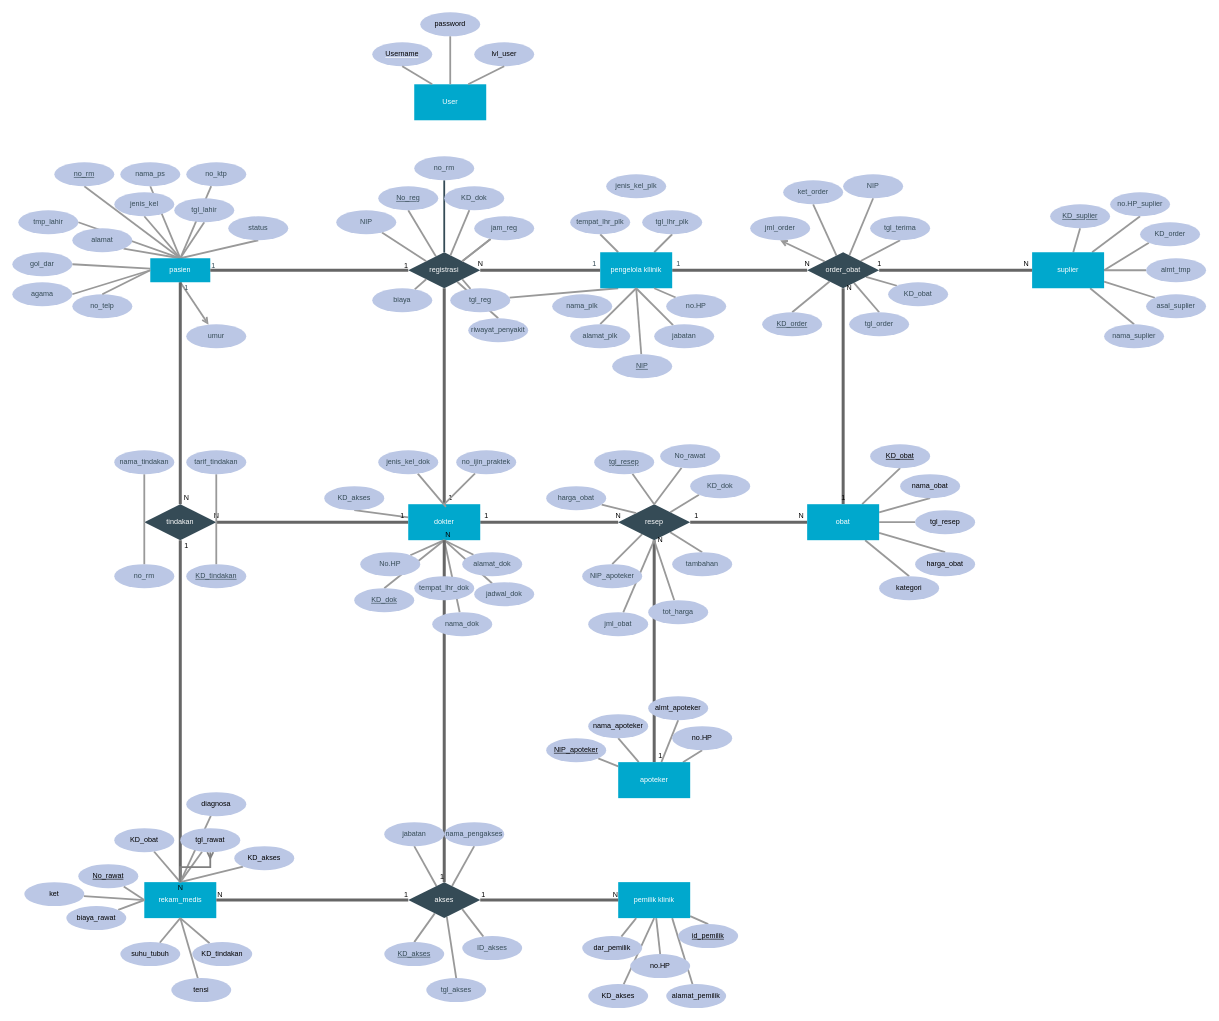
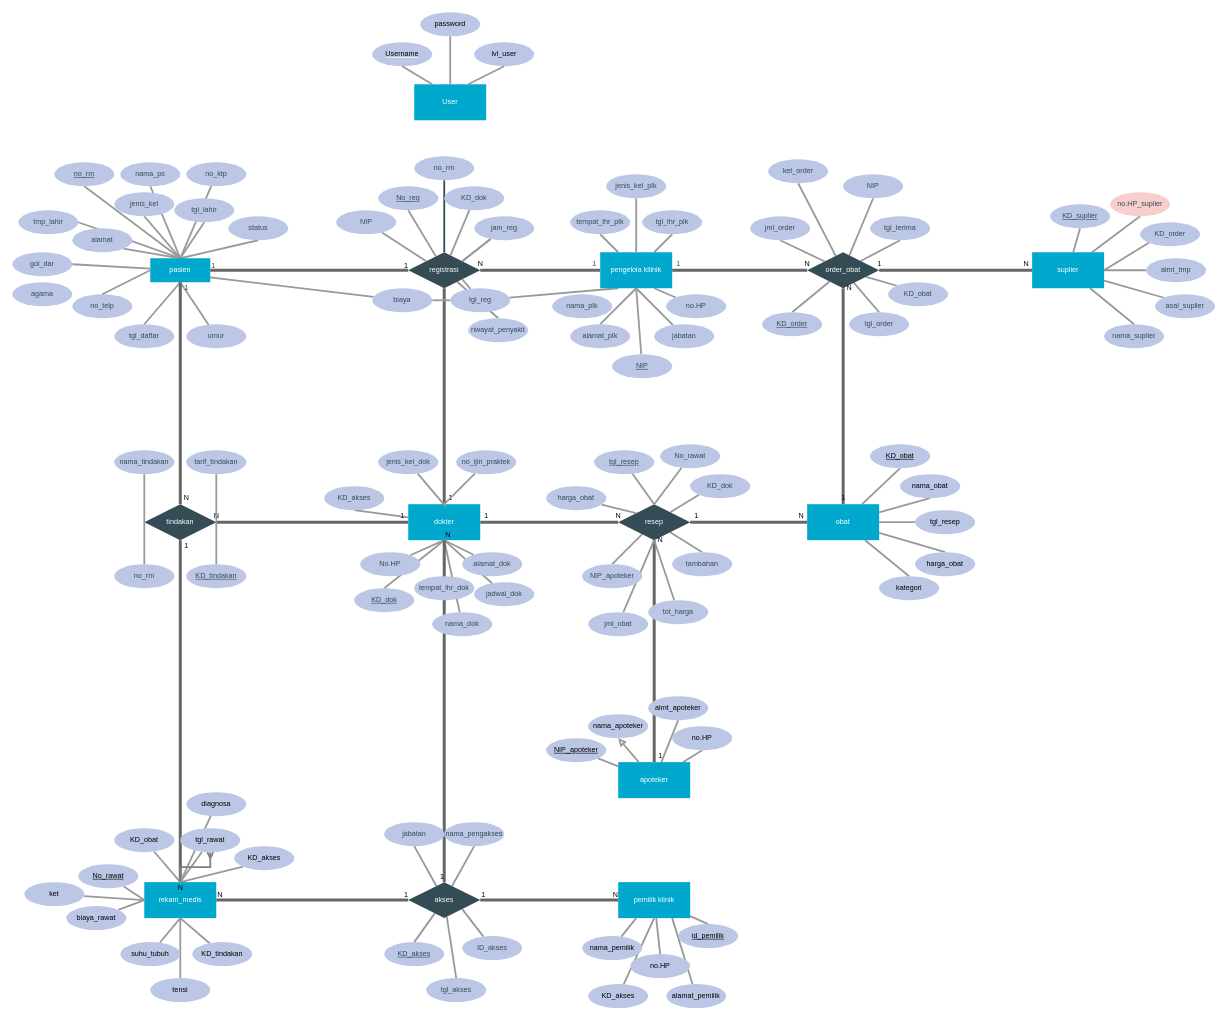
(813, 192) -> (798, 171)
(1140, 204) -> (1140, 204)
none -> (636, 225)
(786, 243) -> (784, 242)
(107, 284) -> (291, 287)
(420, 285) -> (441, 300)
none -> (161, 304)
(1176, 306) -> (1185, 306)
(205, 319) -> (206, 320)
none -> (144, 336)
(622, 742) -> (624, 745)
(612, 948) -> (612, 948)
(201, 990) -> (180, 990)
